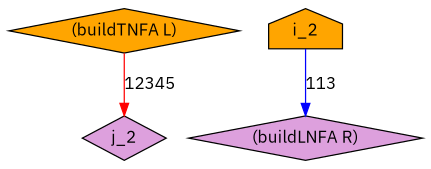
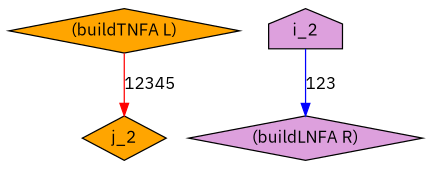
(306, 31) -> (306, 31)
(321, 84) -> (321, 84)
(124, 138) -> (124, 138)
